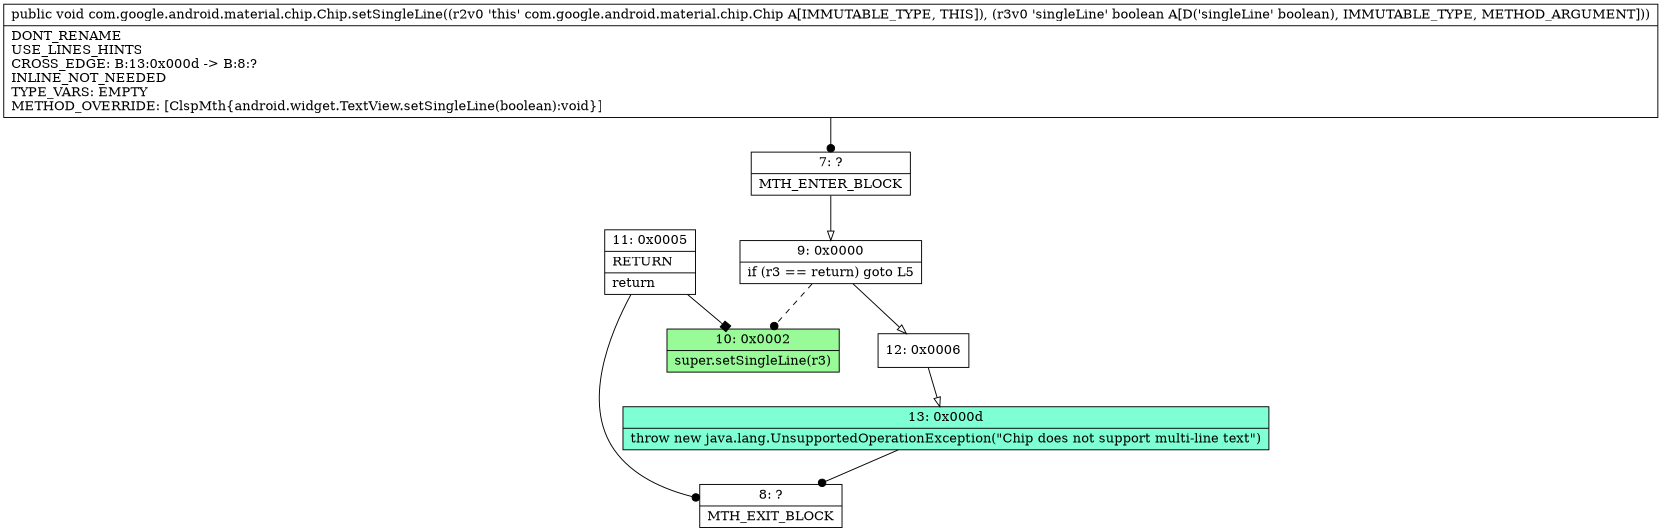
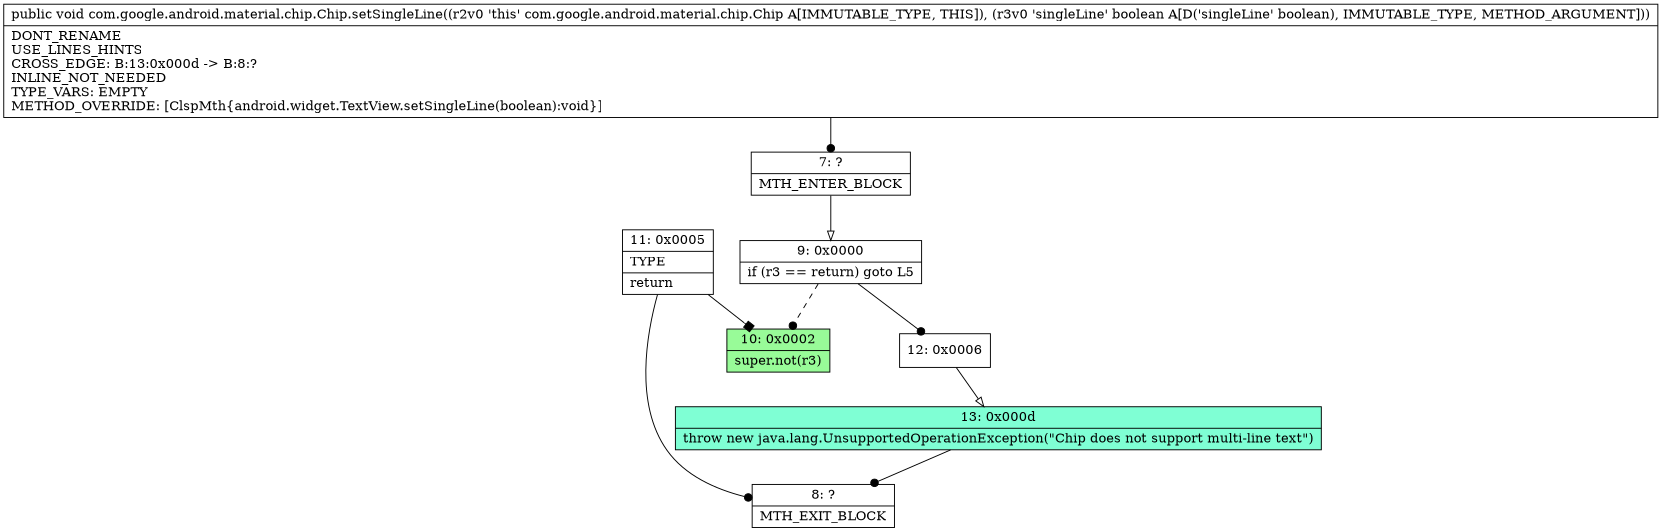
(643, 262) -> (648, 262)
(876, 305) -> (888, 306)
(753, 361) -> (778, 361)
